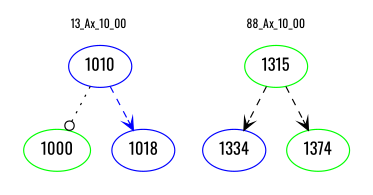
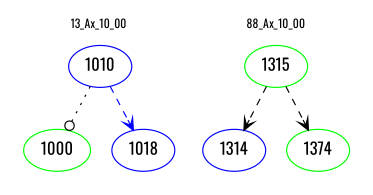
(234, 150) -> (234, 150)
